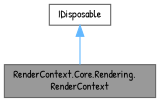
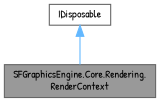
(80, 81) -> (80, 81)
